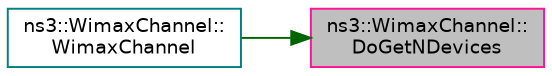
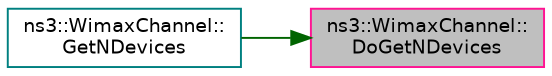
(124, 38) -> (124, 38)
